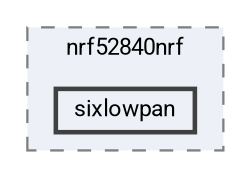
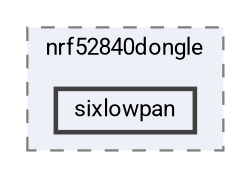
(125, 49) -> (125, 49)
